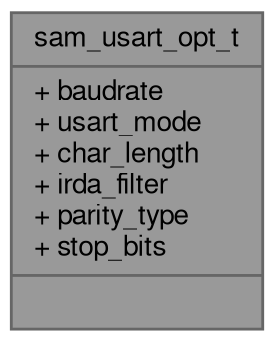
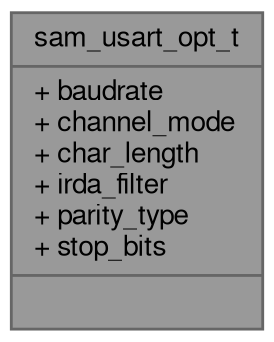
(119, 123) -> (136, 123)
